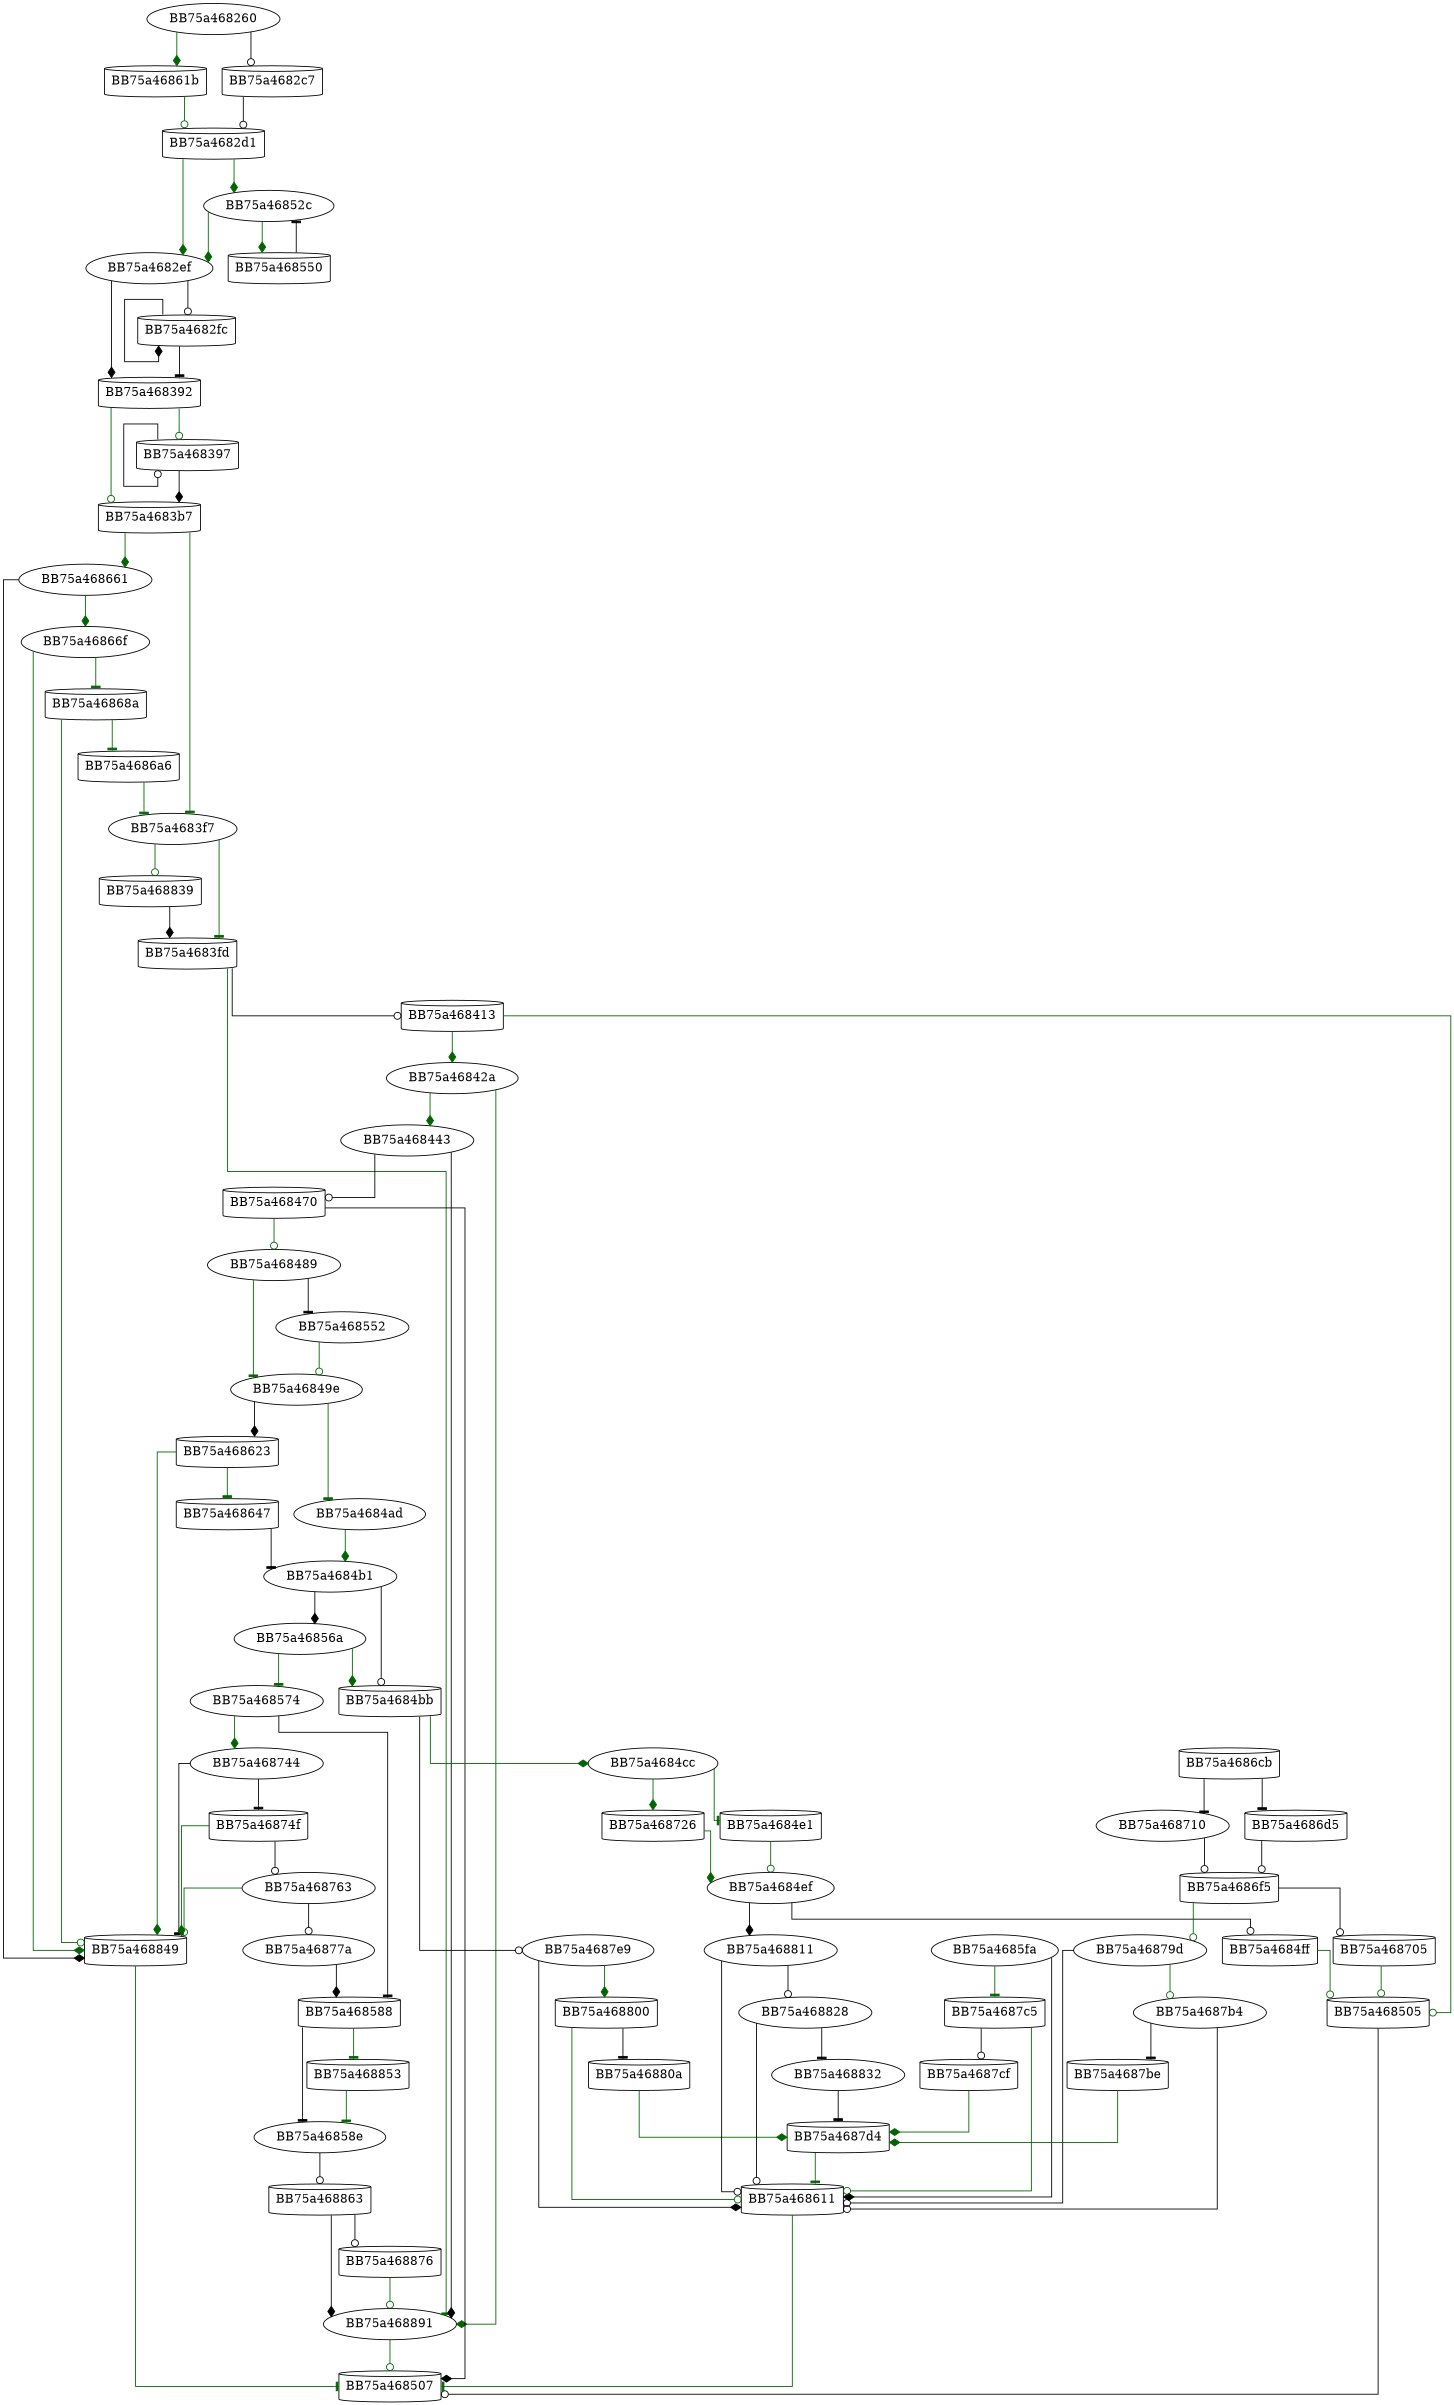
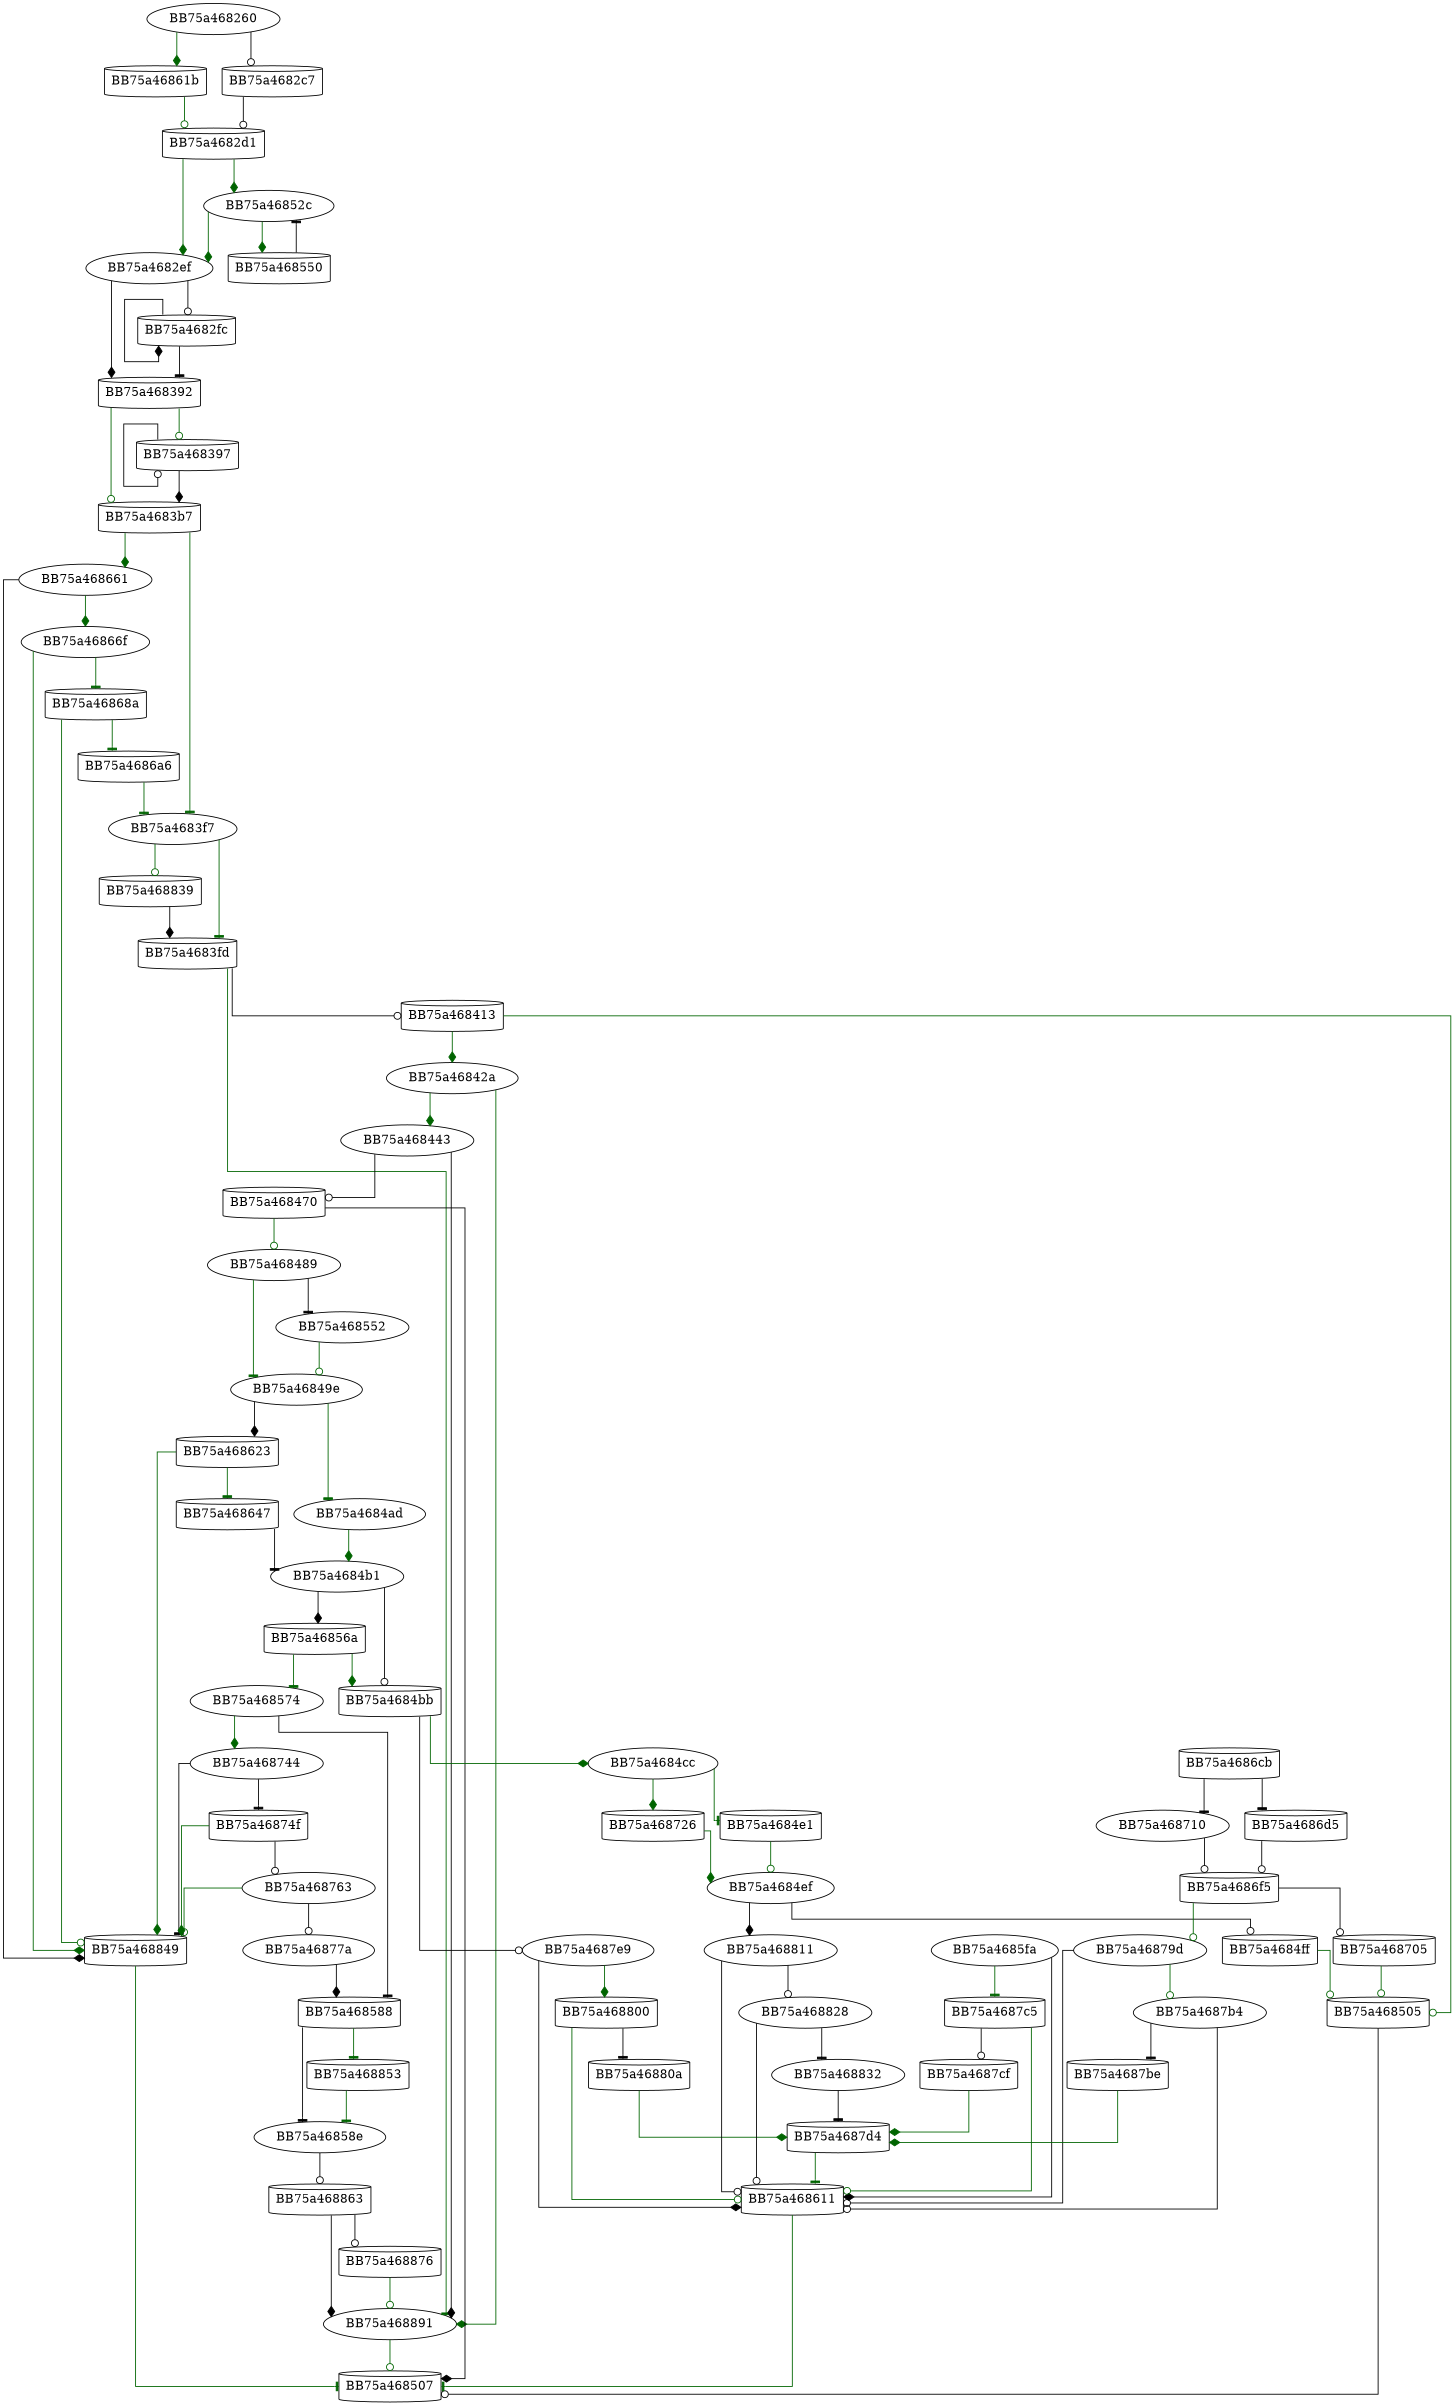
(300, 1639) -> (315, 1639)
